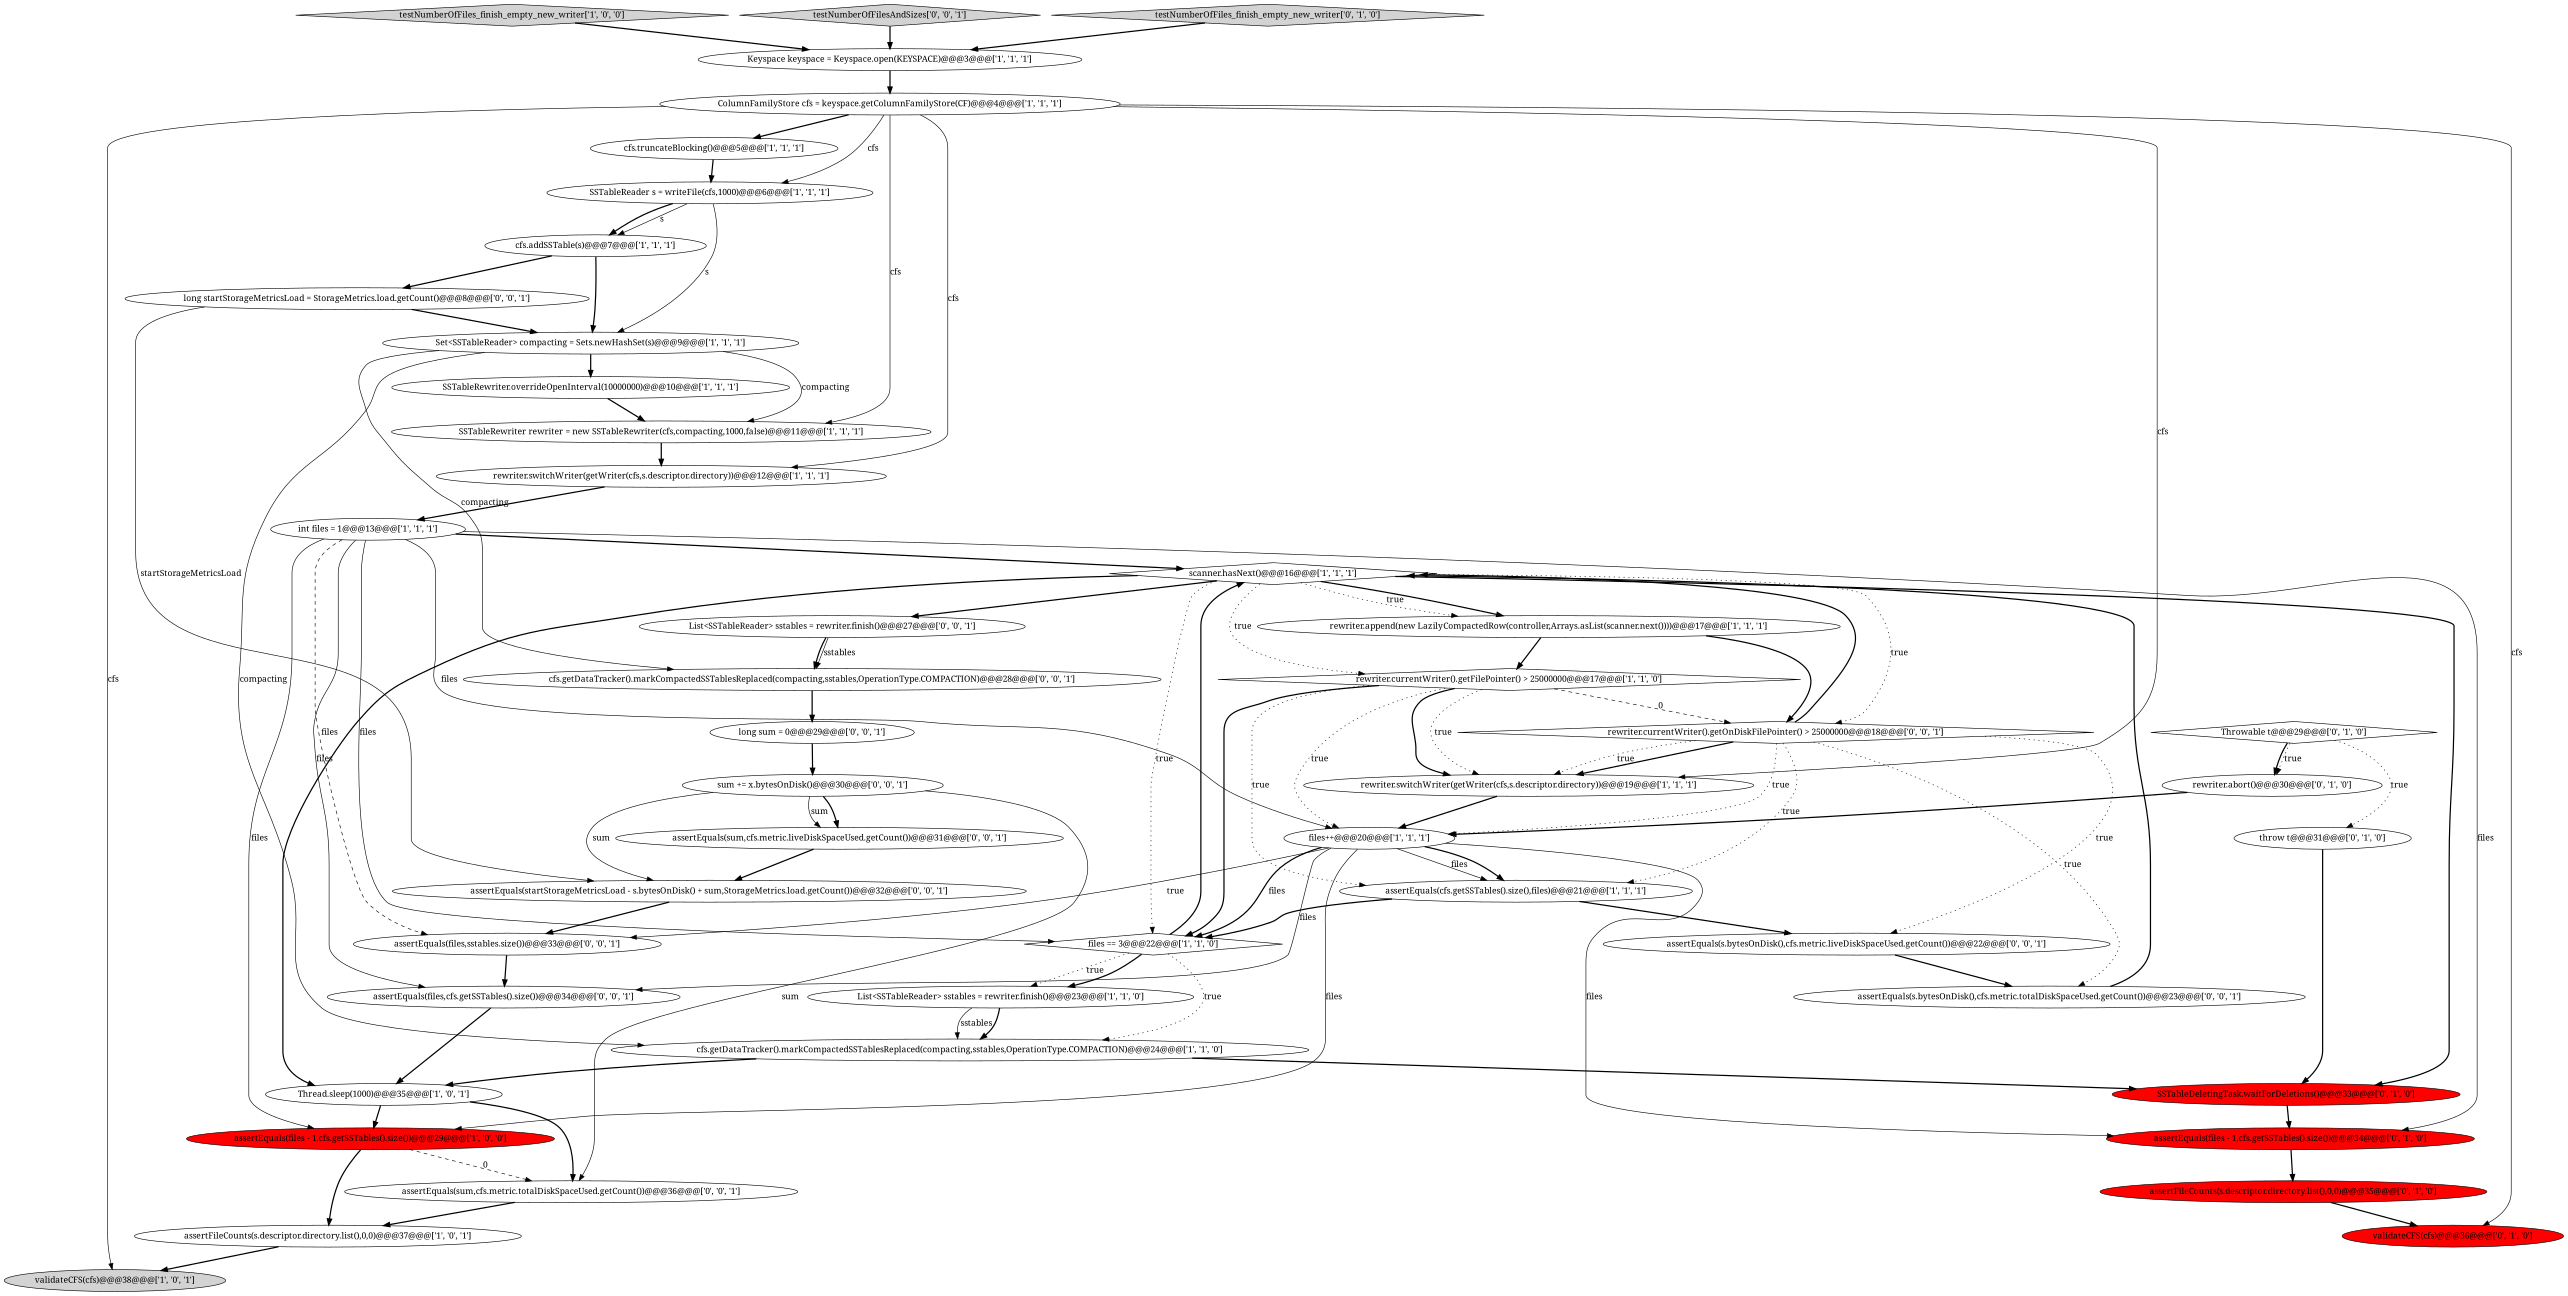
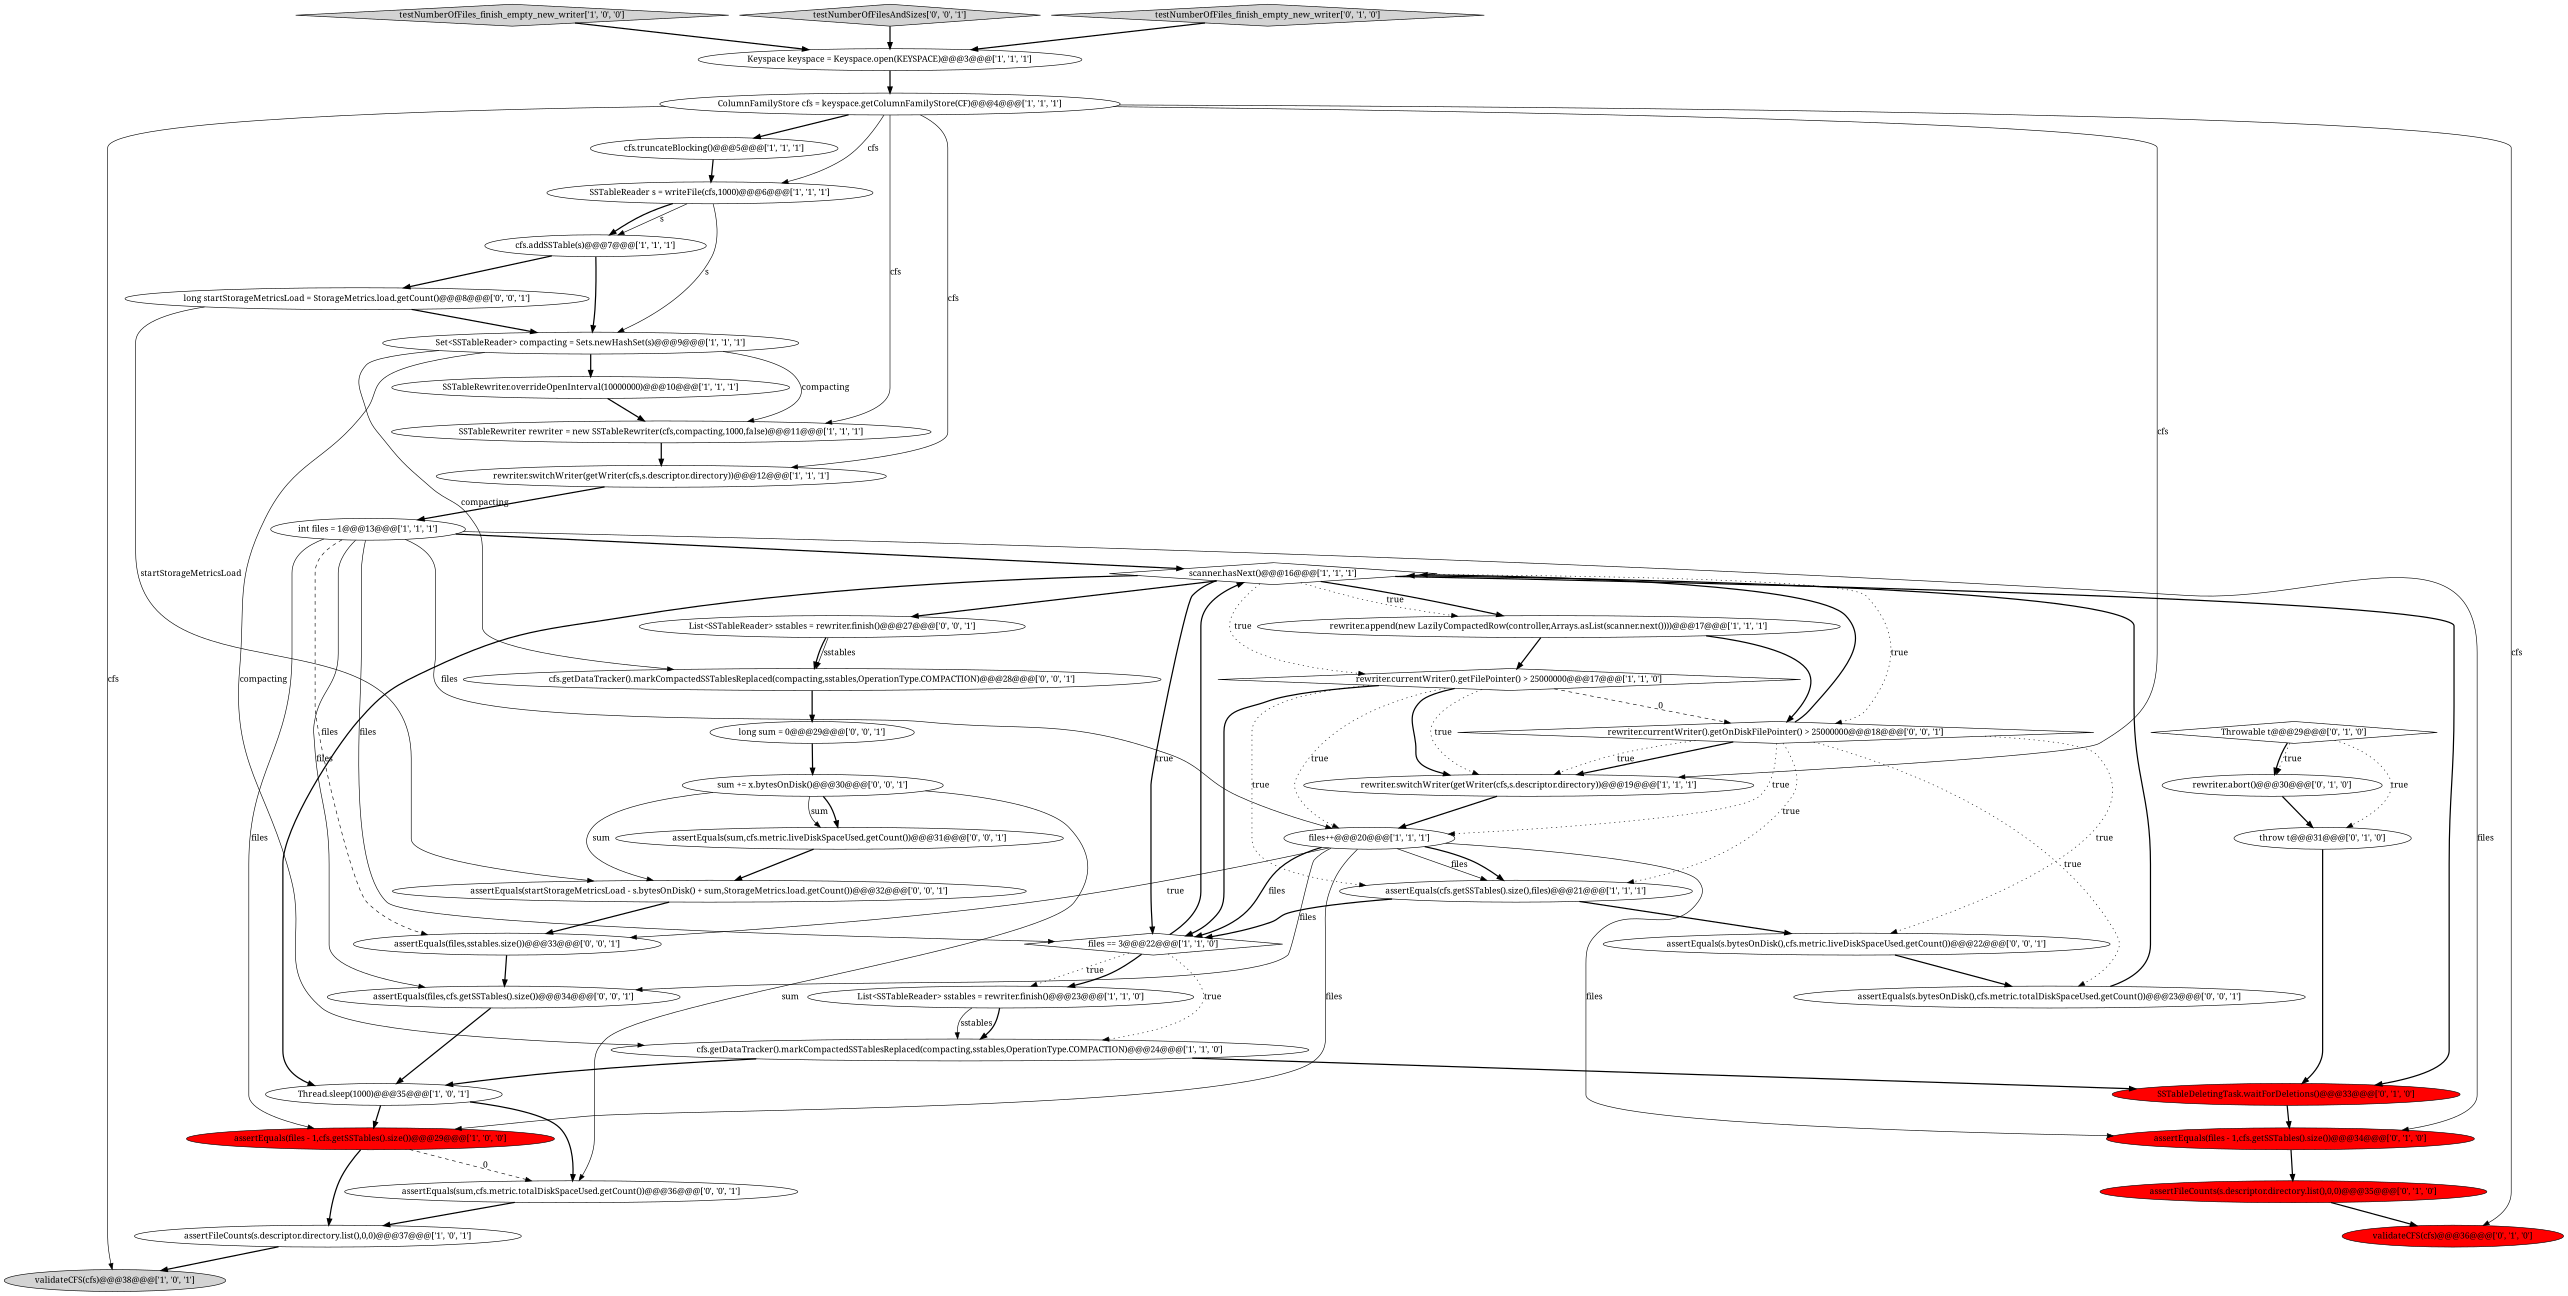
(1158, 745) -> (1158, 745)
(1822, 817) -> (2295, 810)
